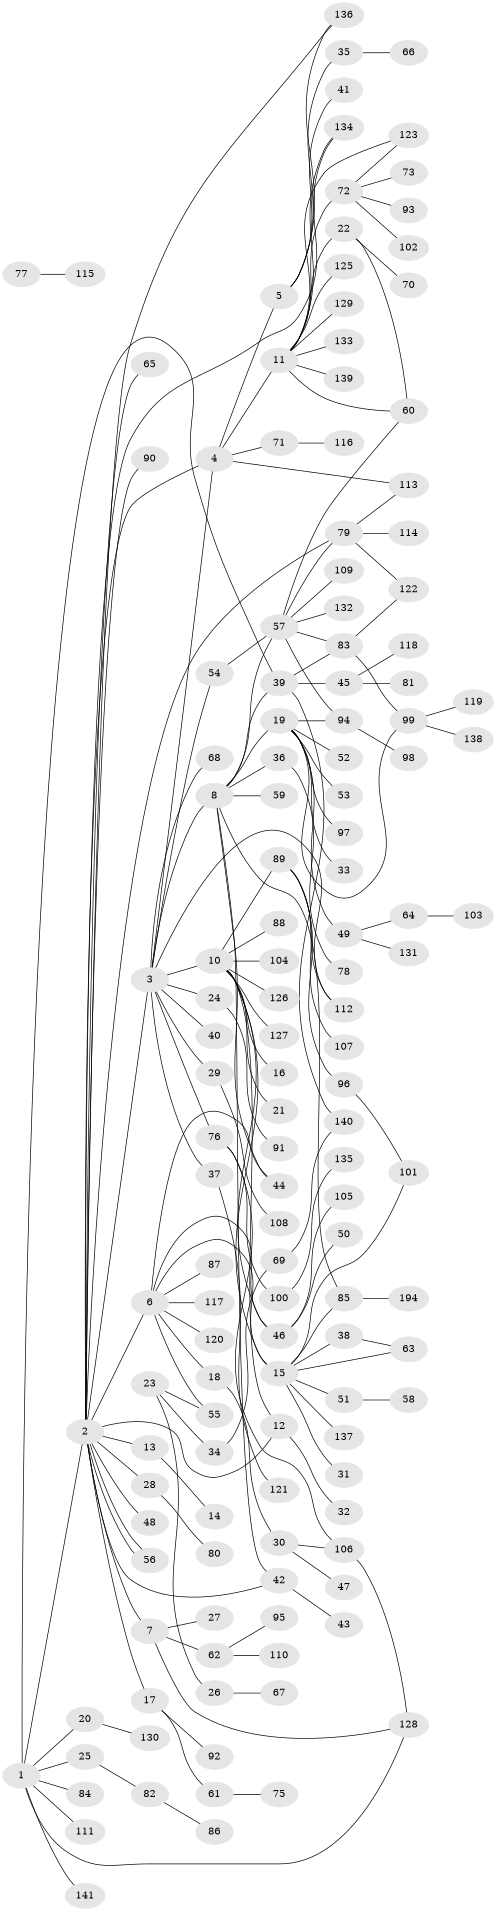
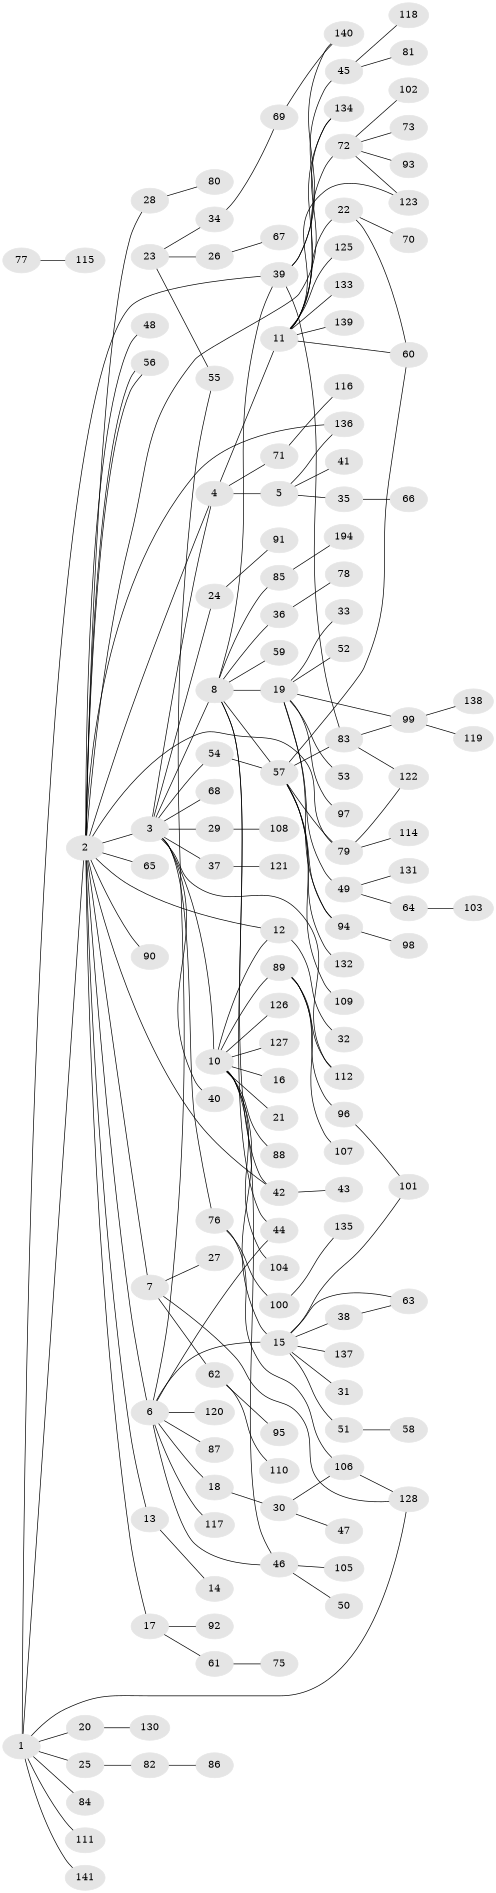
(344, 304) -> none
(409, 485) -> none
(313, 1335) -> none
